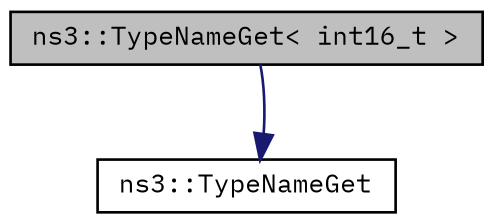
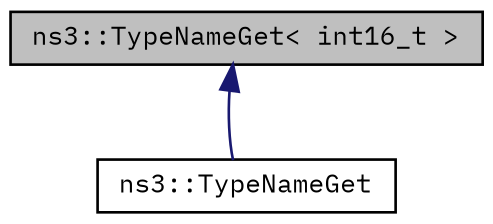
(264, 99) -> (229, 126)
